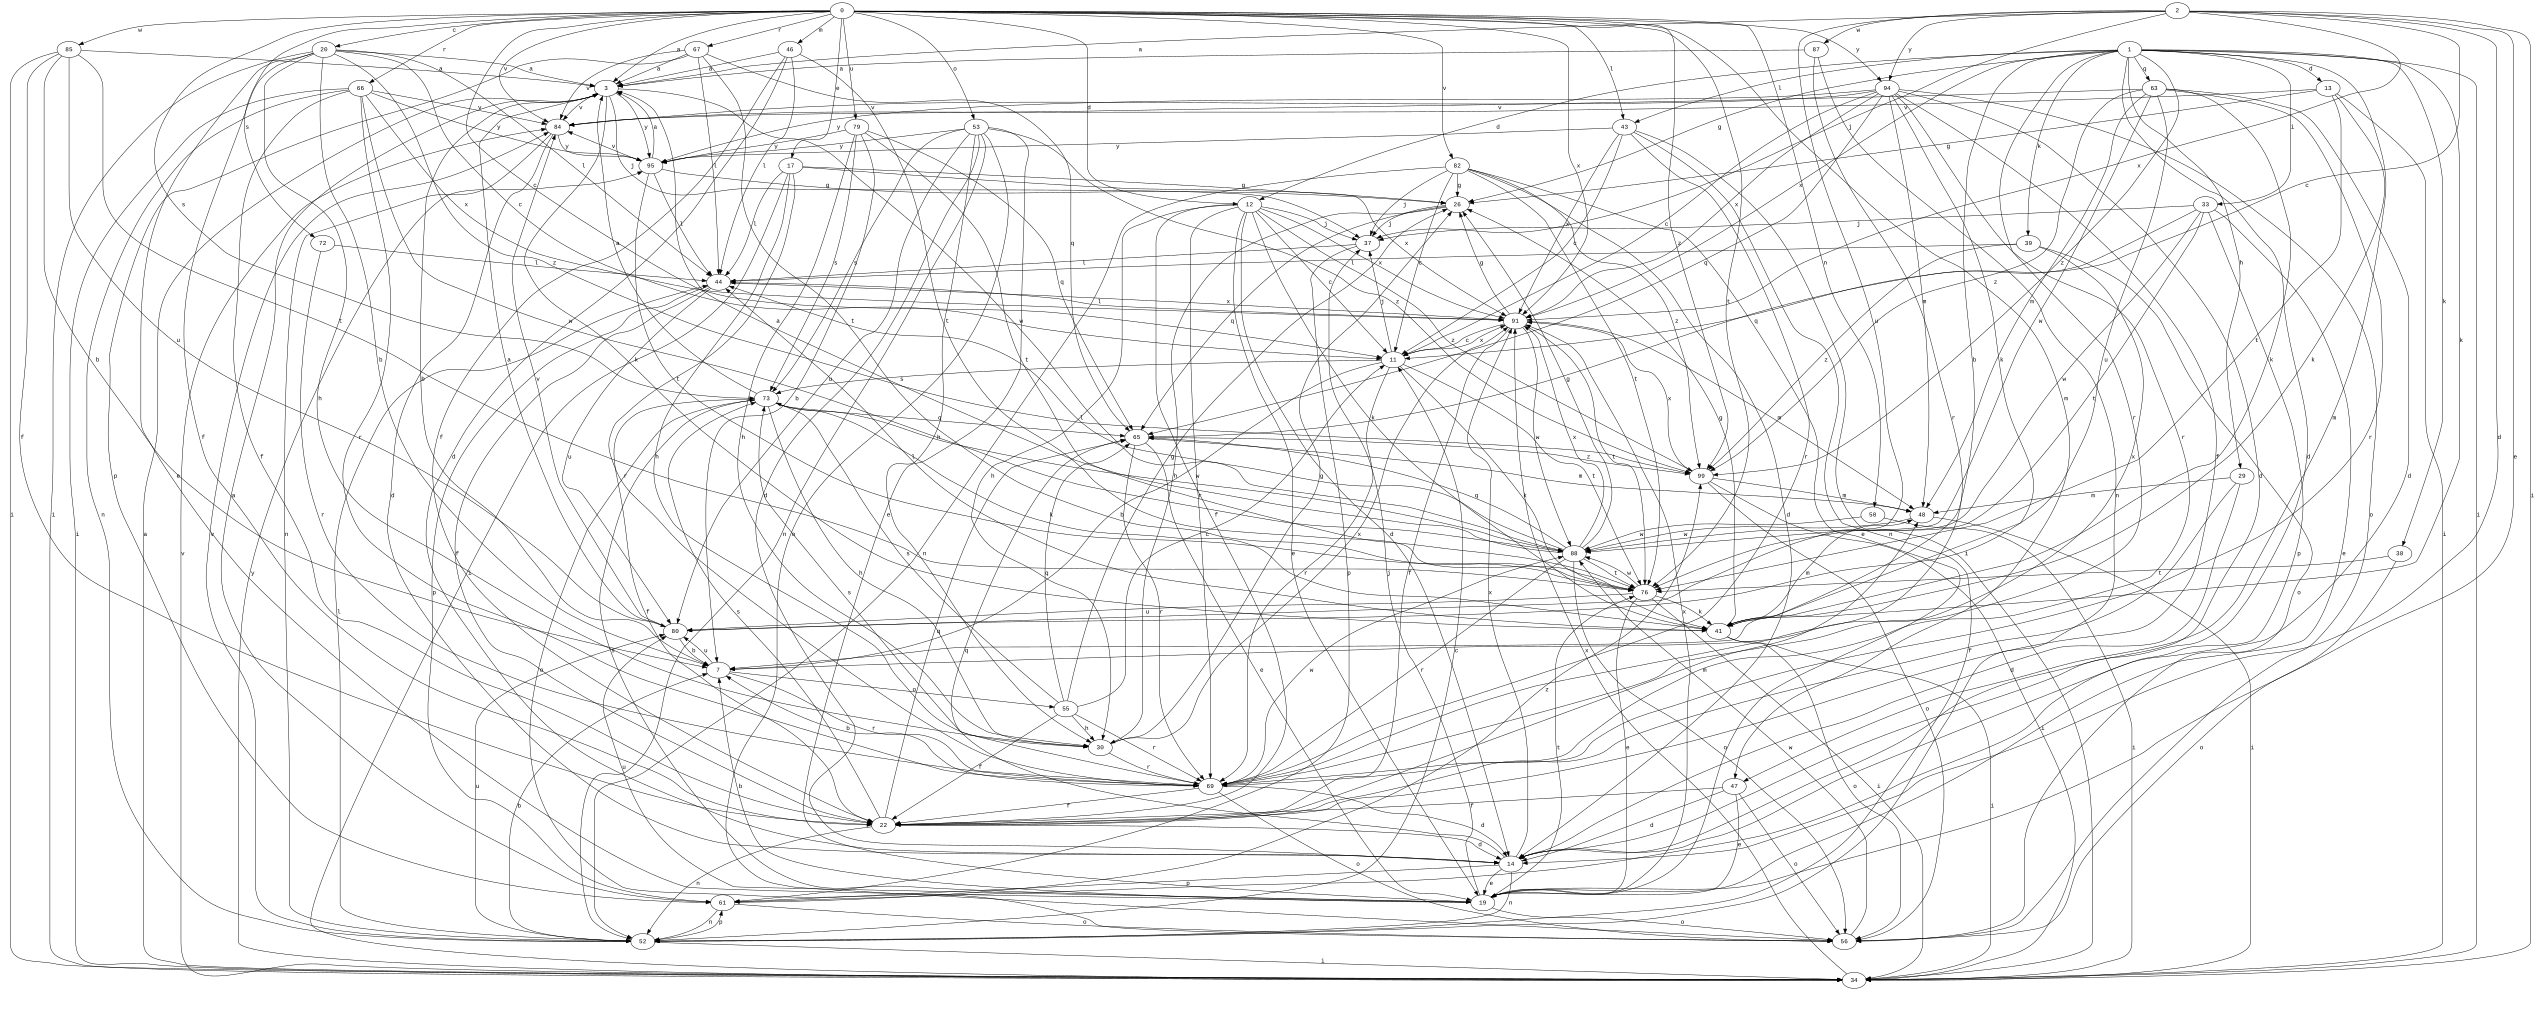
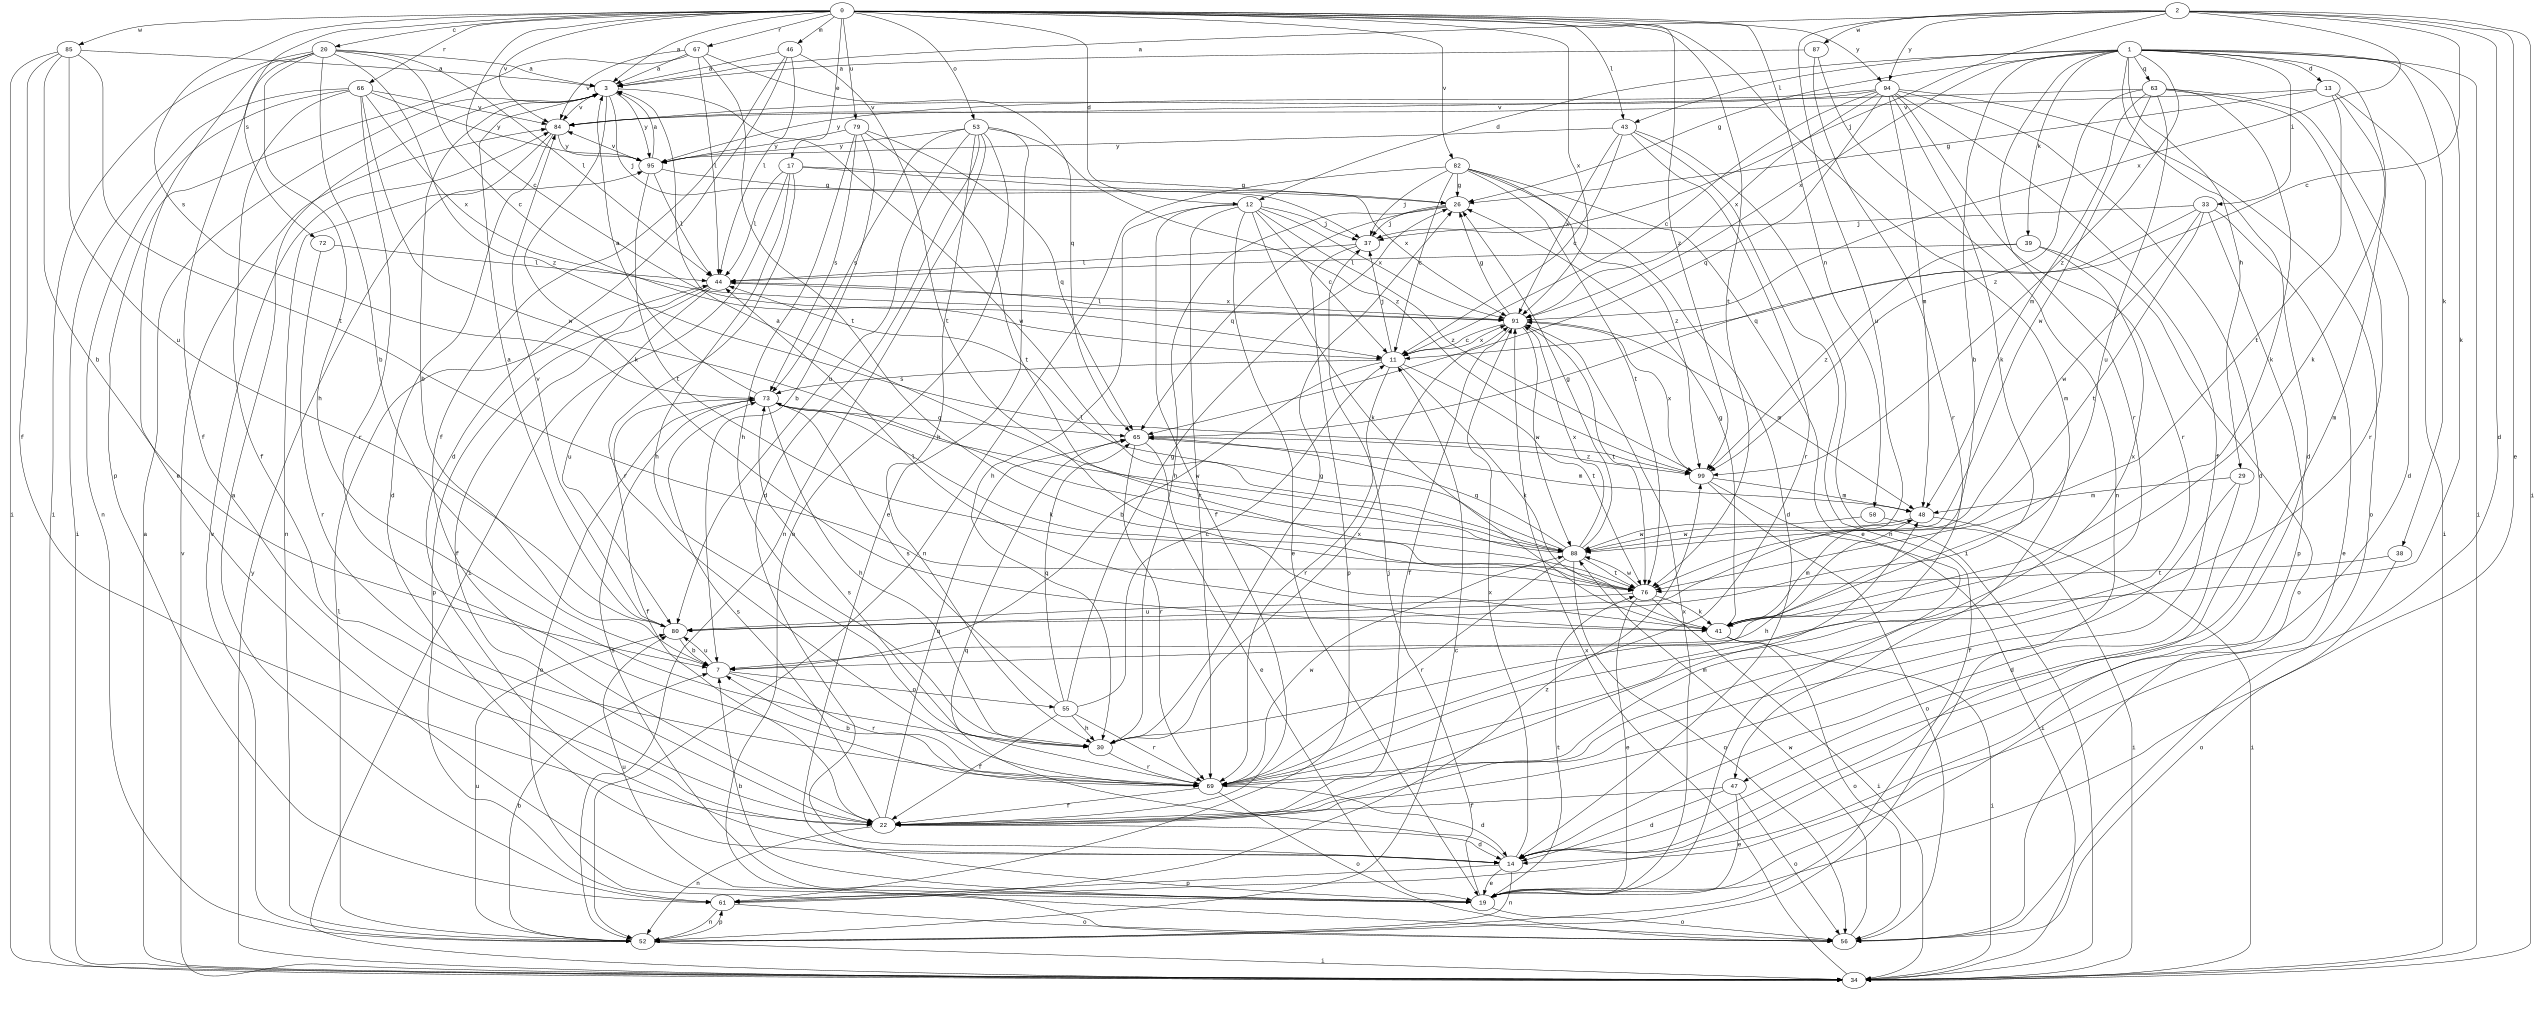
(1377, 524) -> none
none -> (1531, 665)
